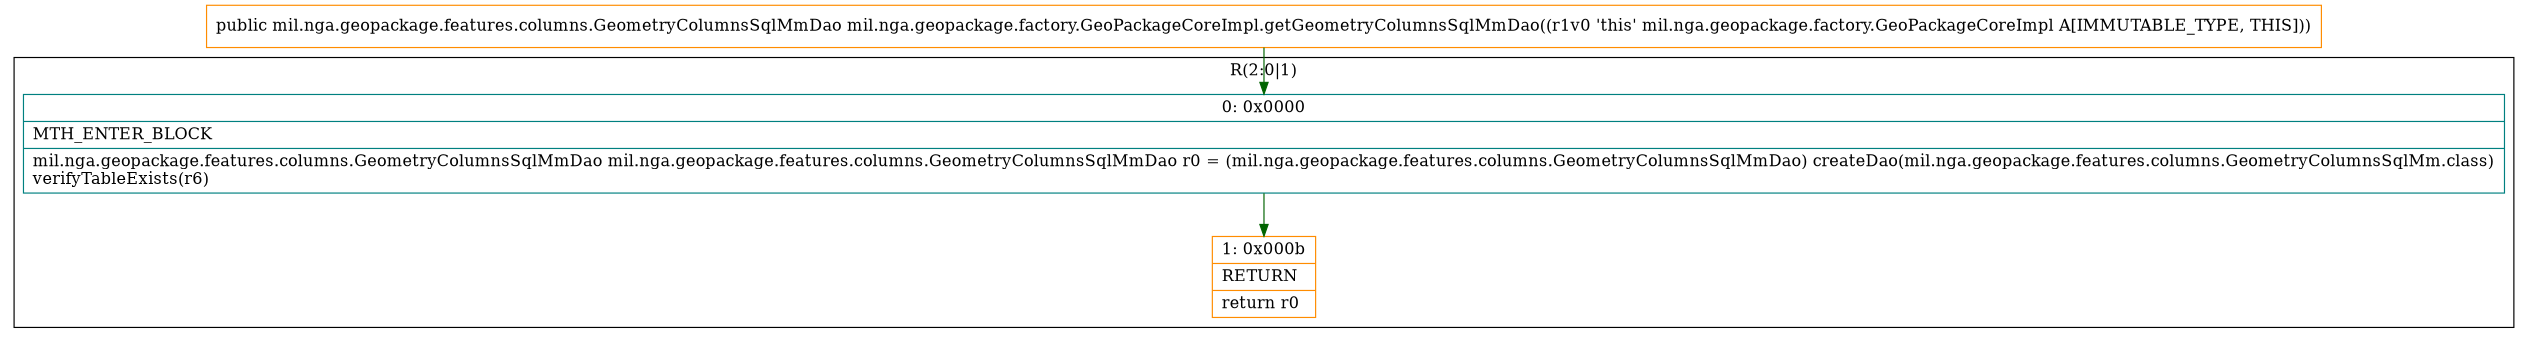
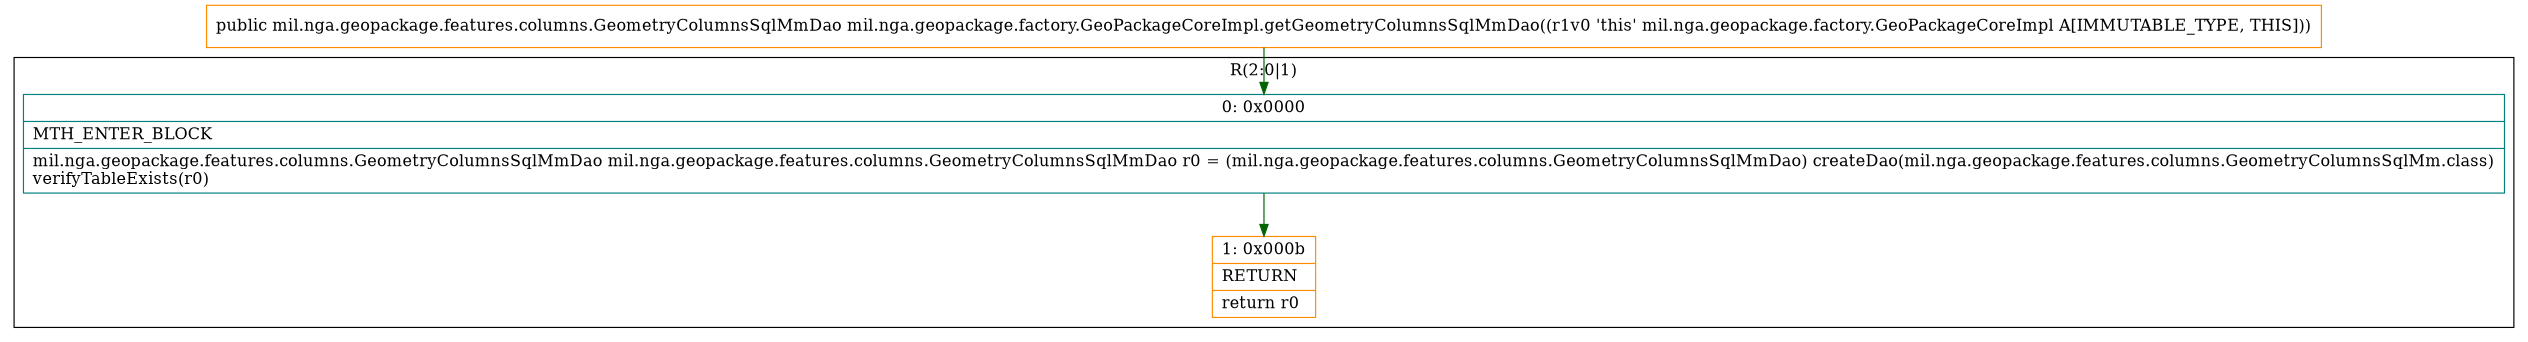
(121, 179) -> (121, 179)
